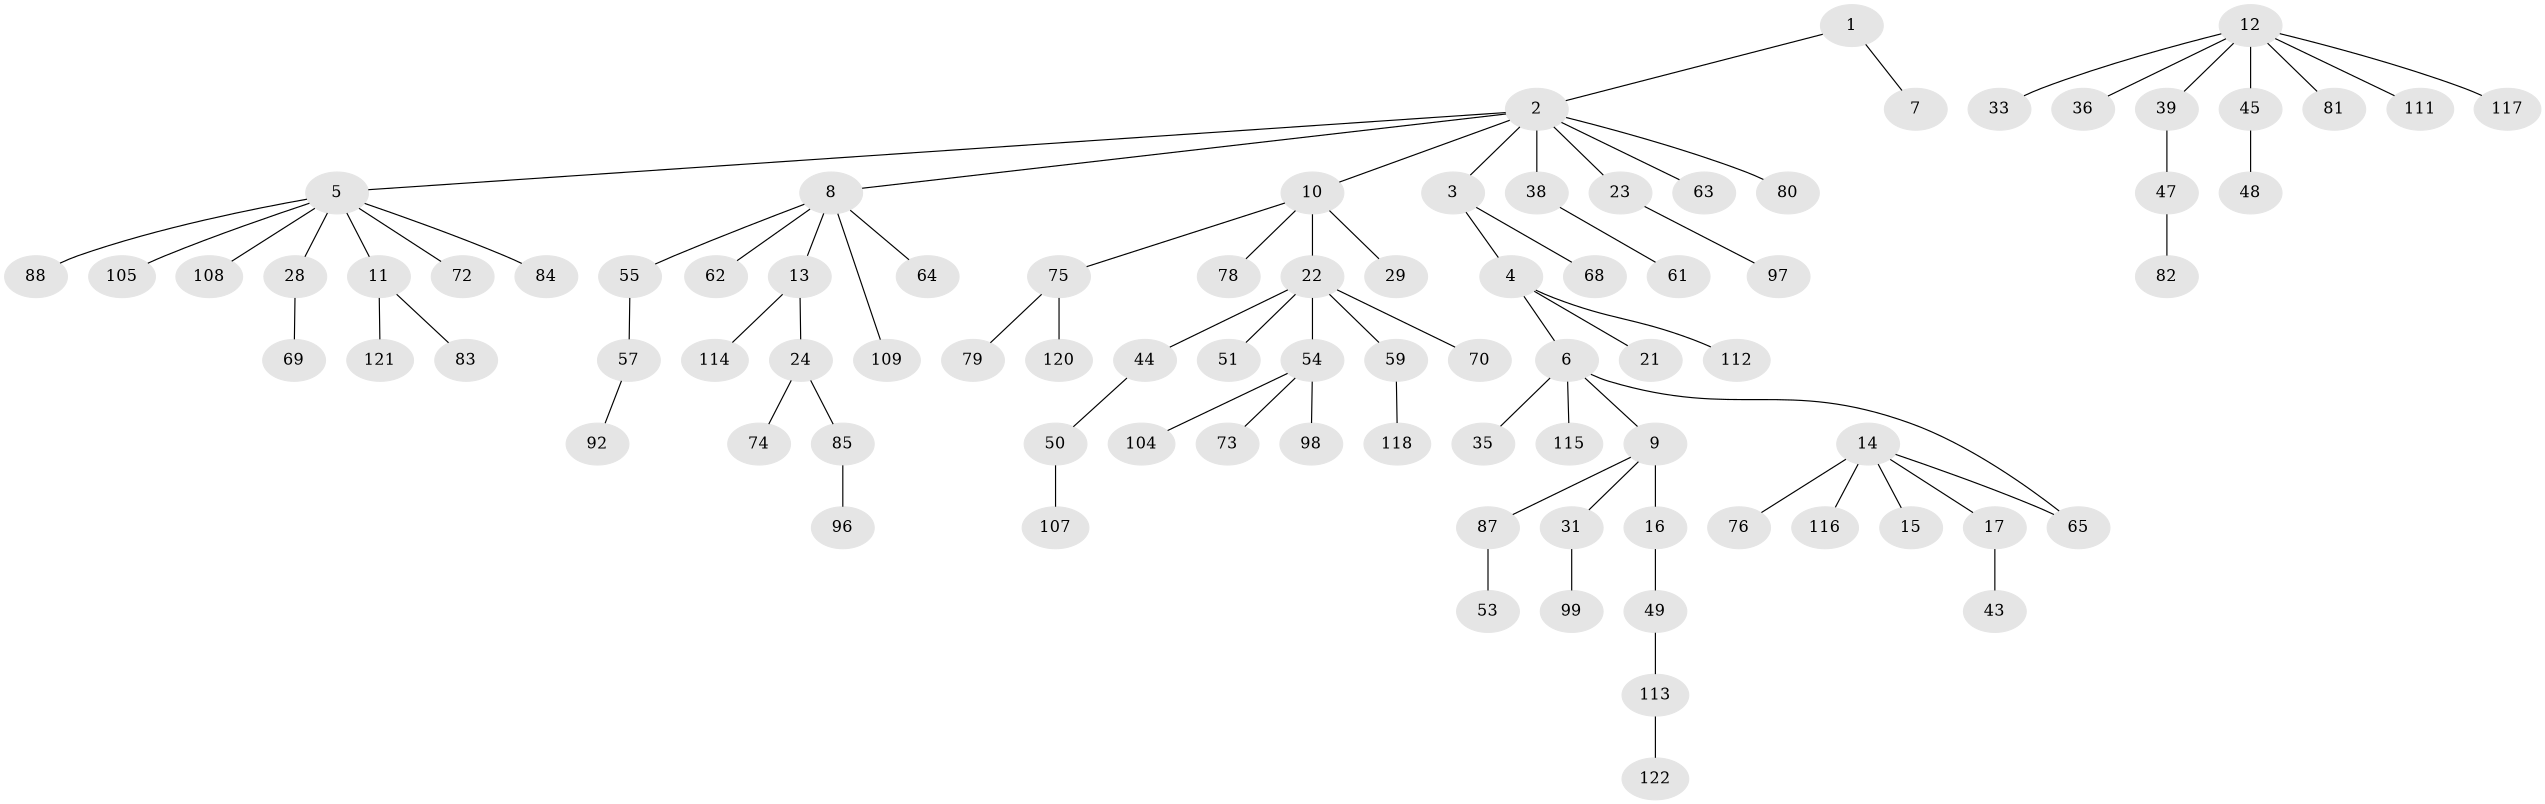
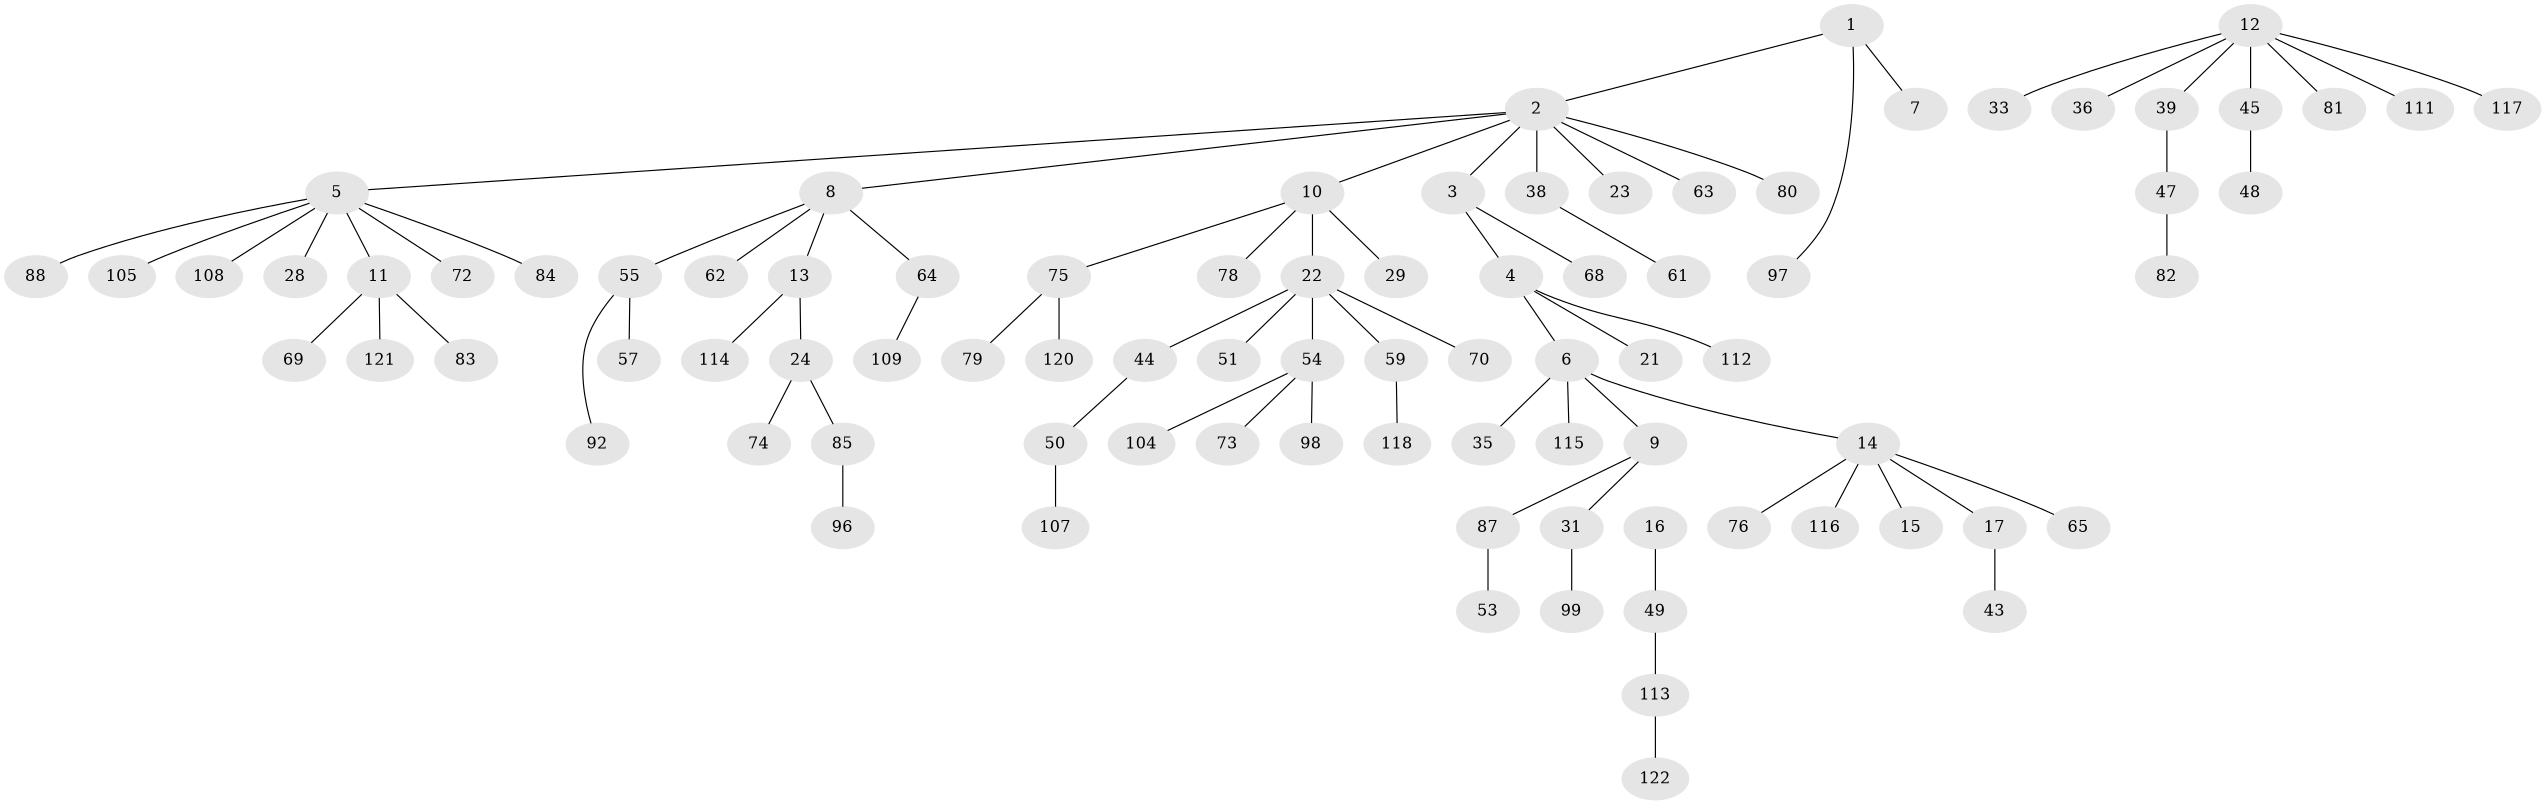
(1700, 235) -> (1846, 159)
(859, 277) -> (907, 318)
(295, 319) -> (337, 319)
(613, 402) -> (584, 356)
(1837, 405) -> (1713, 412)
(1655, 486) -> none
